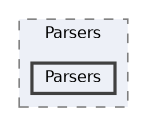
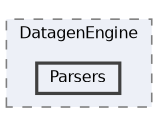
(73, 34) -> (79, 34)
